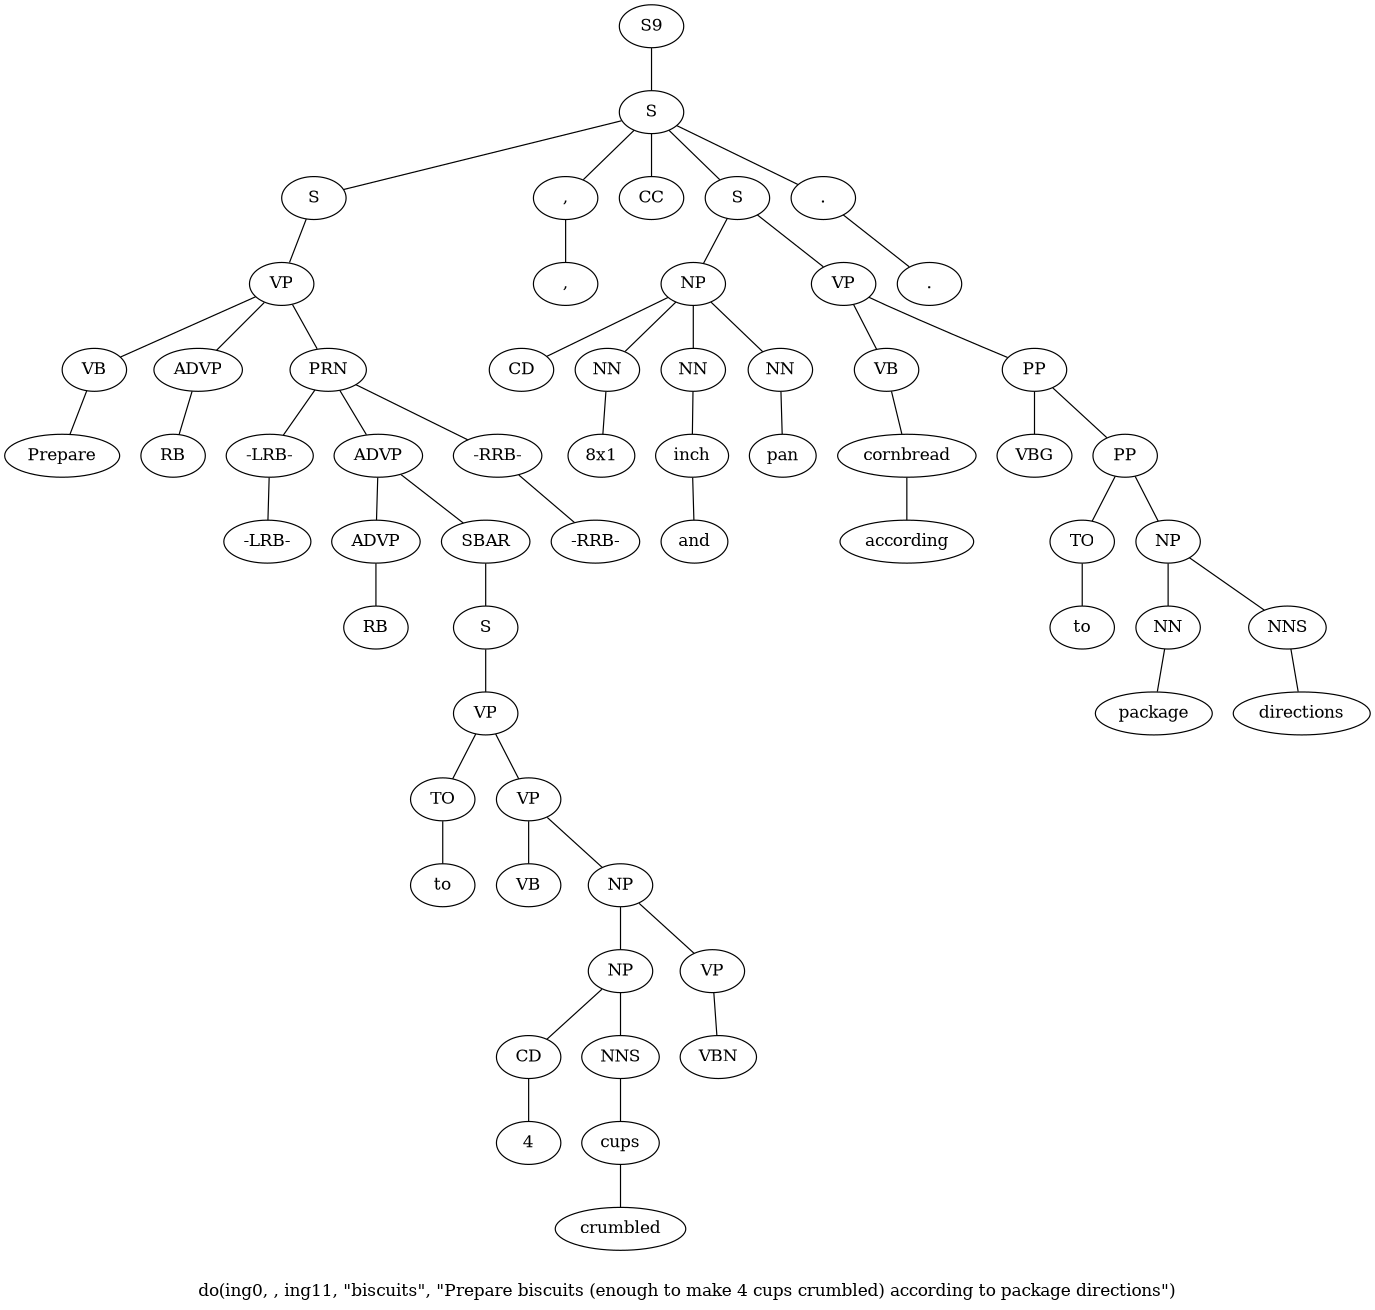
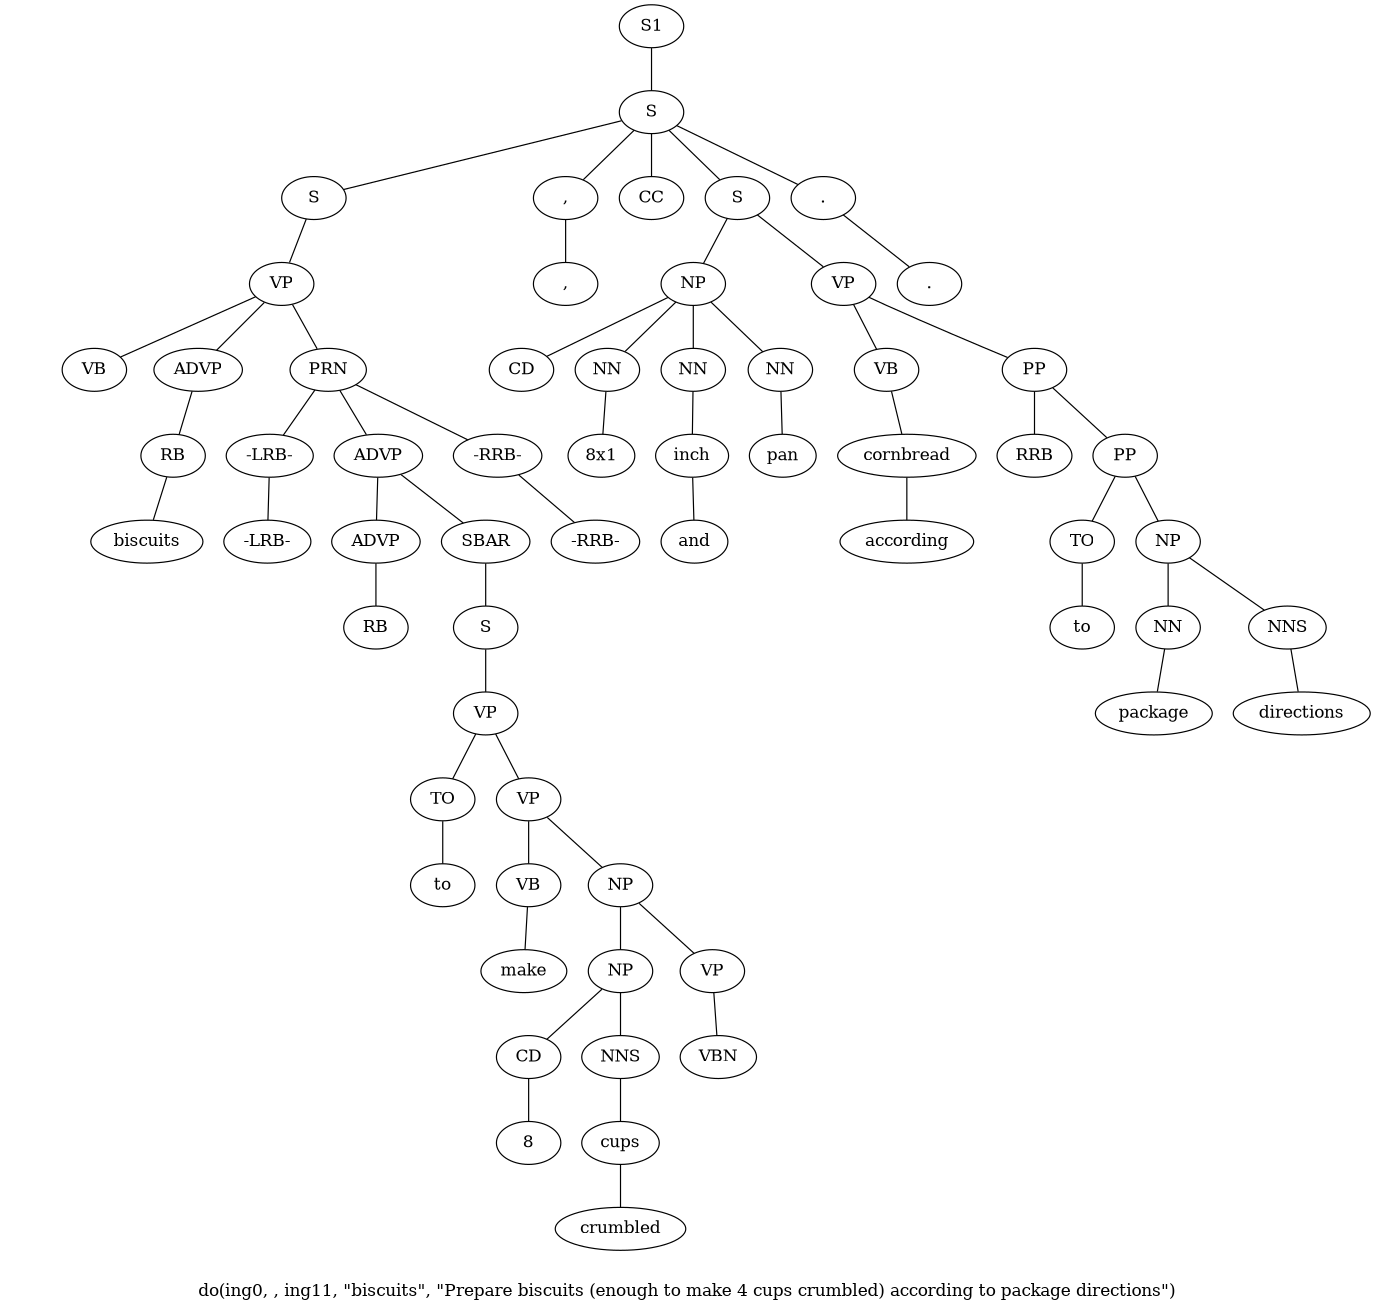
(652, 26) -> (652, 26)
(62, 456) -> none
(1034, 456) -> (1034, 456)
none -> (147, 542)
none -> (524, 971)
(529, 1143) -> (529, 1143)
